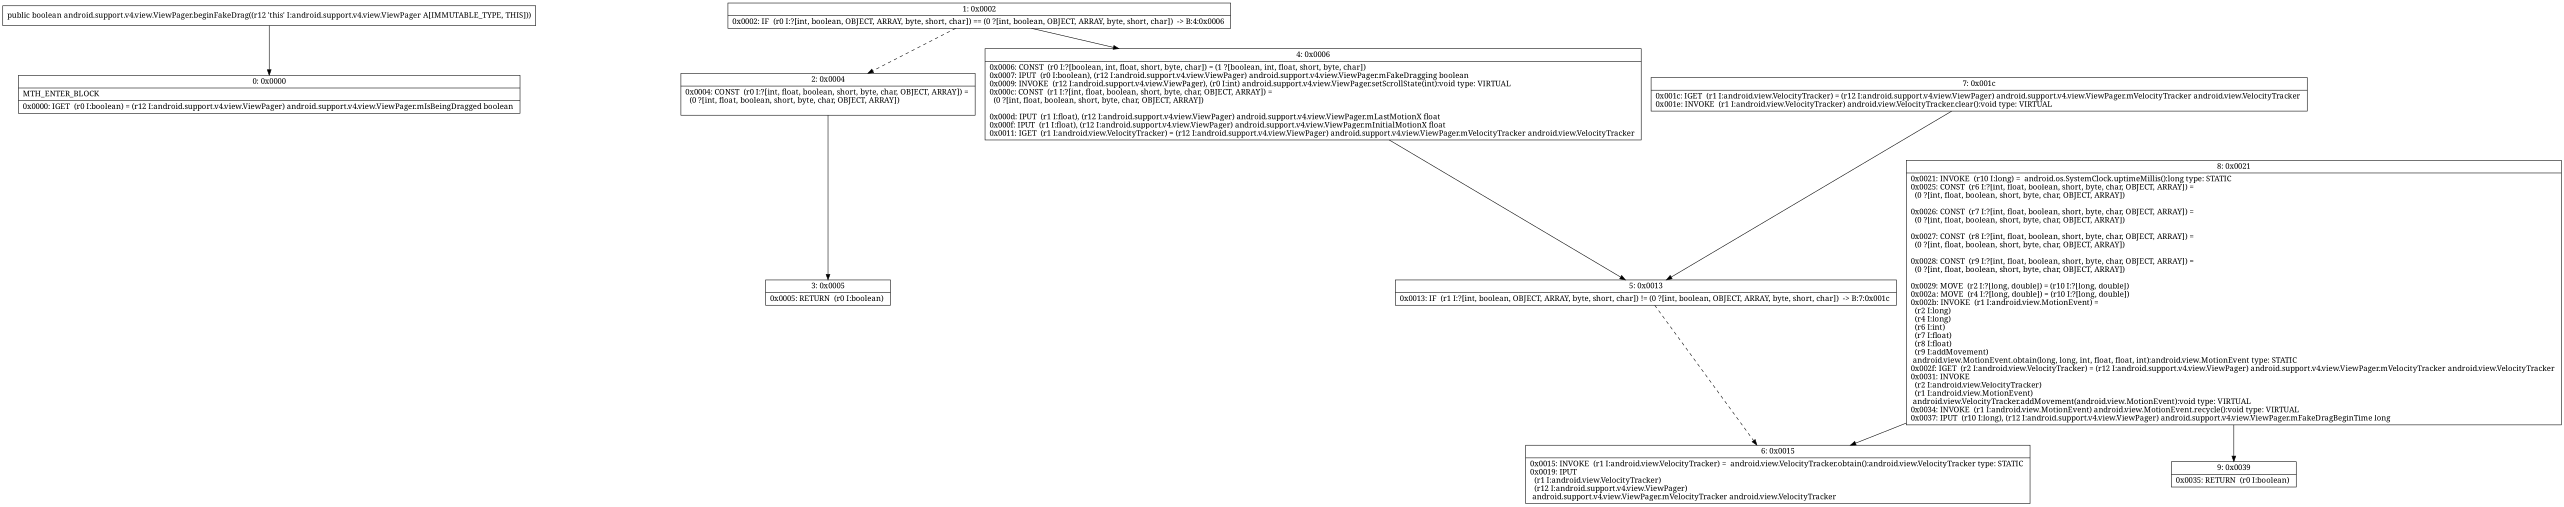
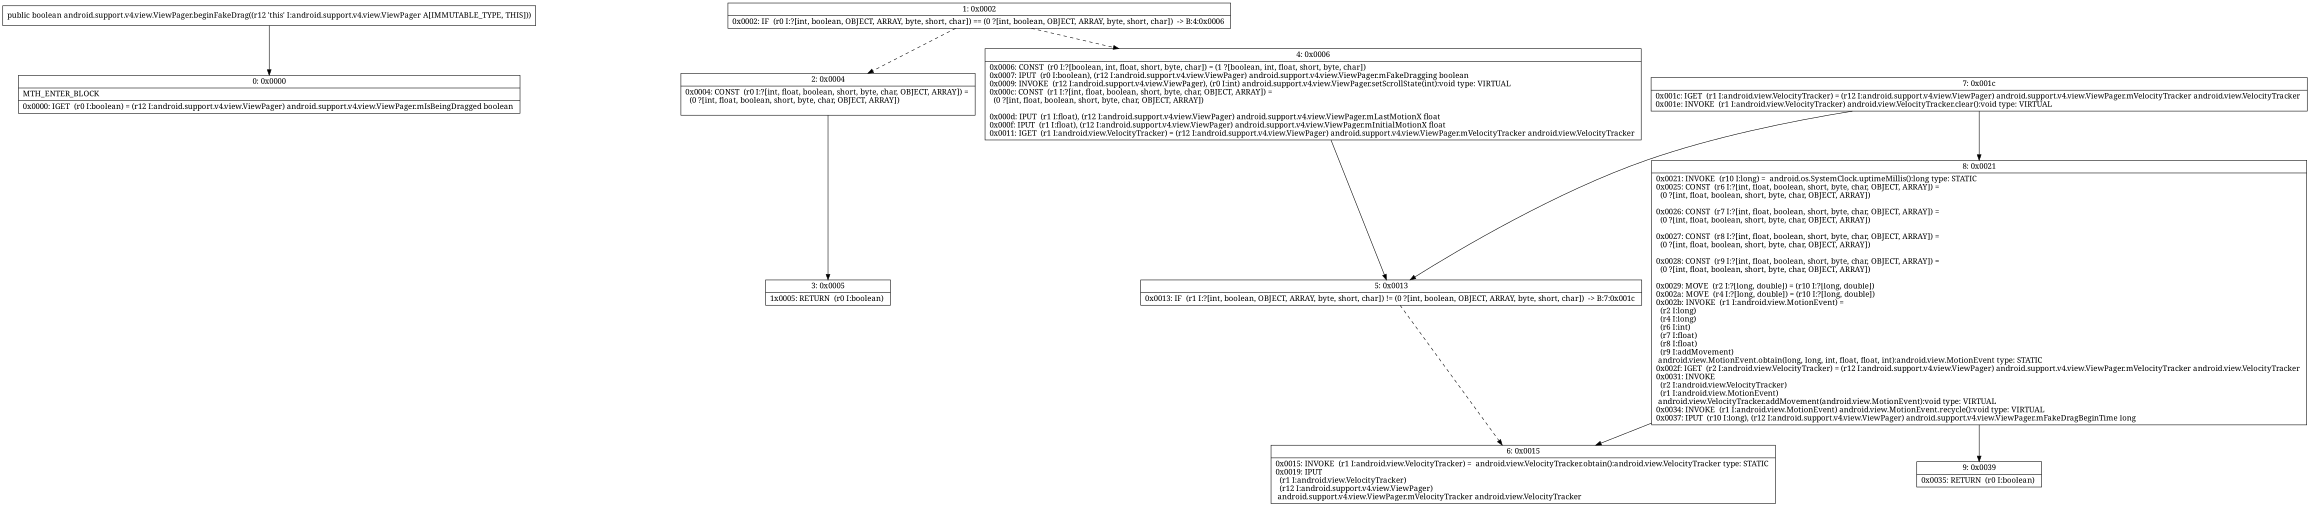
(1072, 38) -> (1072, 38)
none -> (1979, 133)
(828, 299) -> (828, 299)
